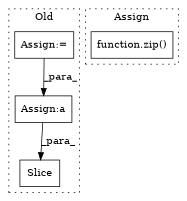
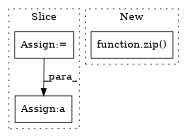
(44, 17) -> (44, 17)
(132, 17) -> (132, 17)
(40, 173) -> none
